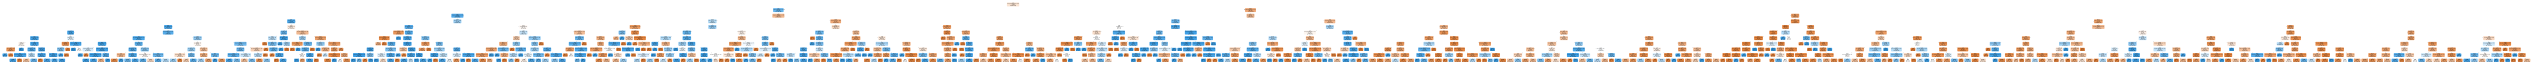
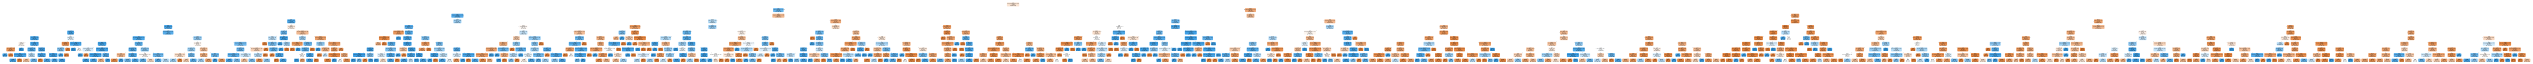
none -> (1989, 60)
